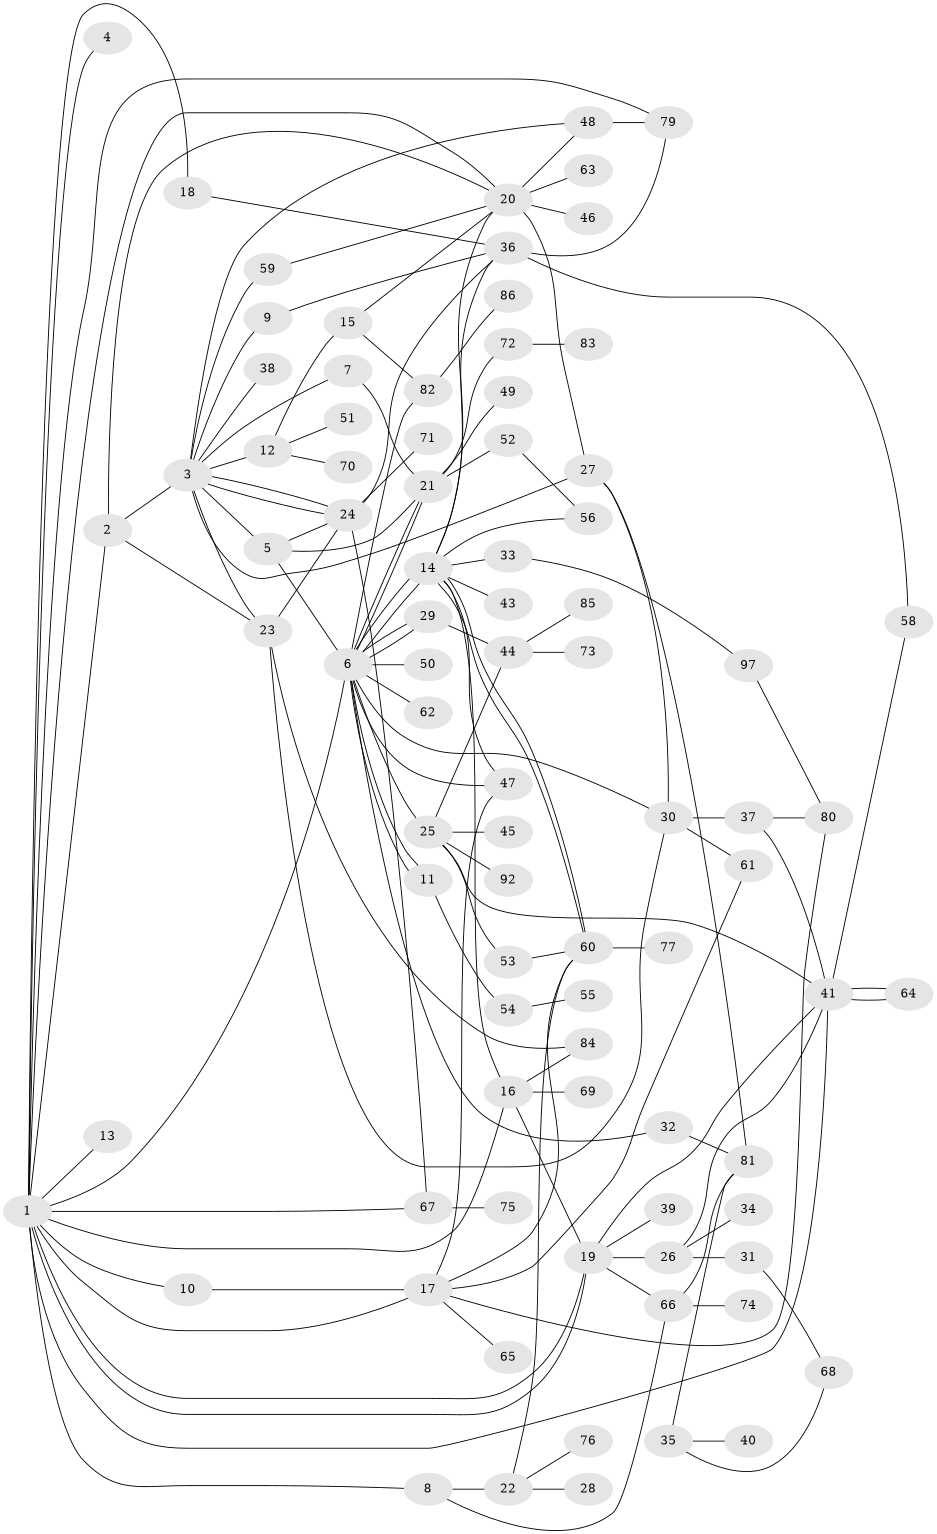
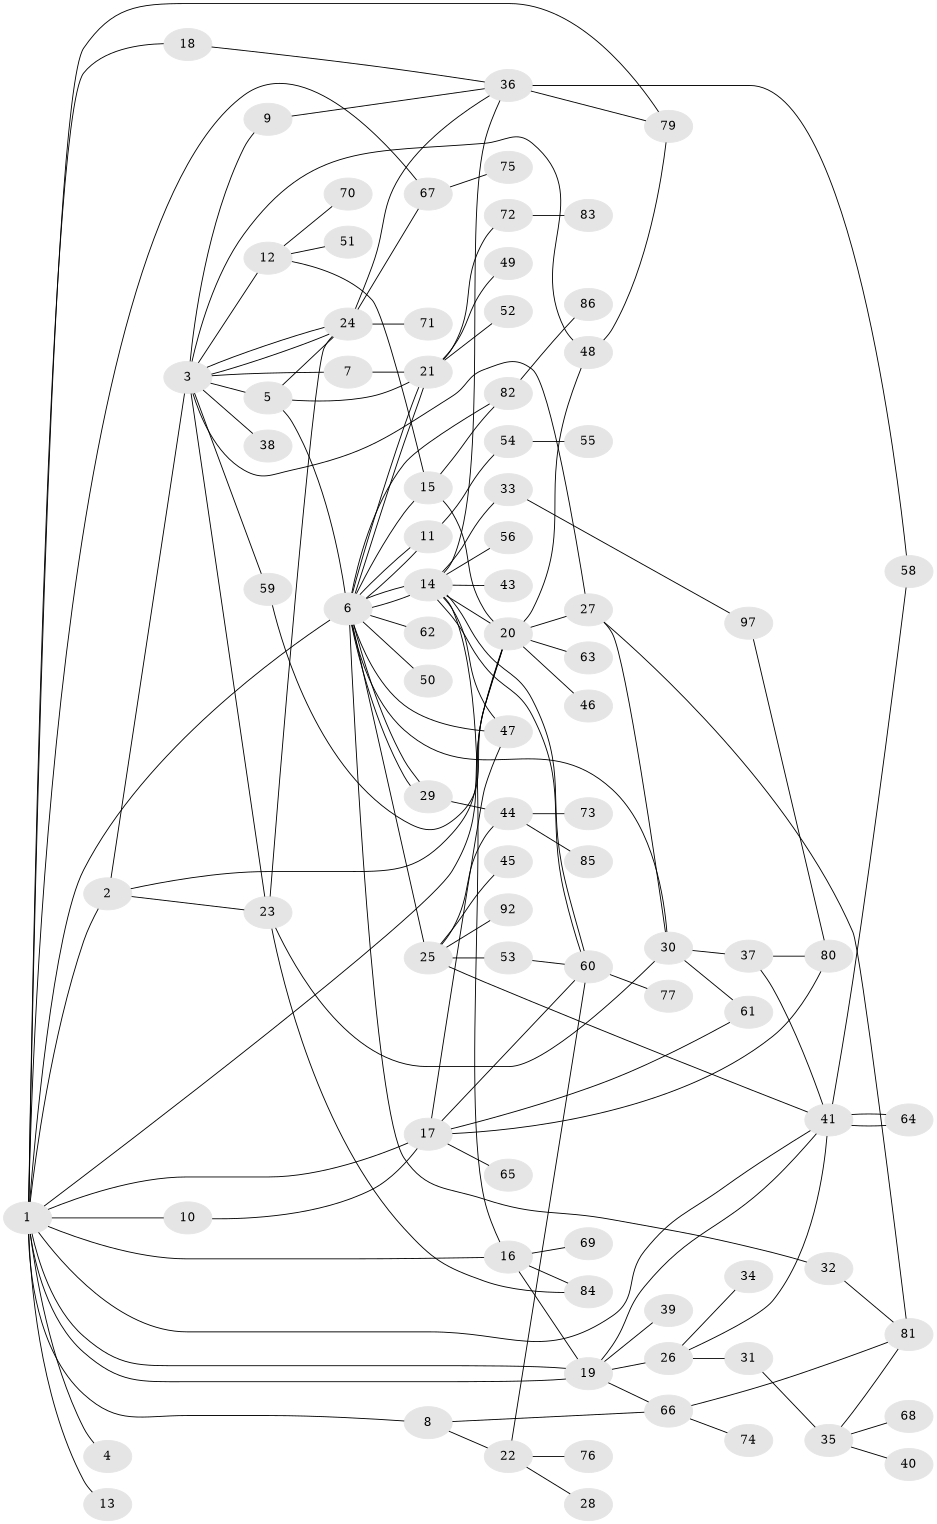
(549, 480) -> none
none -> (383, 546)
(797, 1317) -> (789, 1400)
